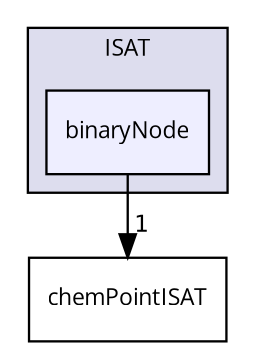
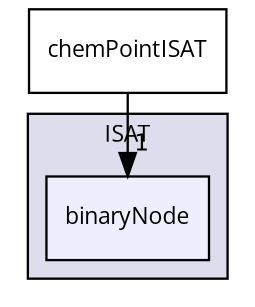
(128, 208) -> (128, 128)
